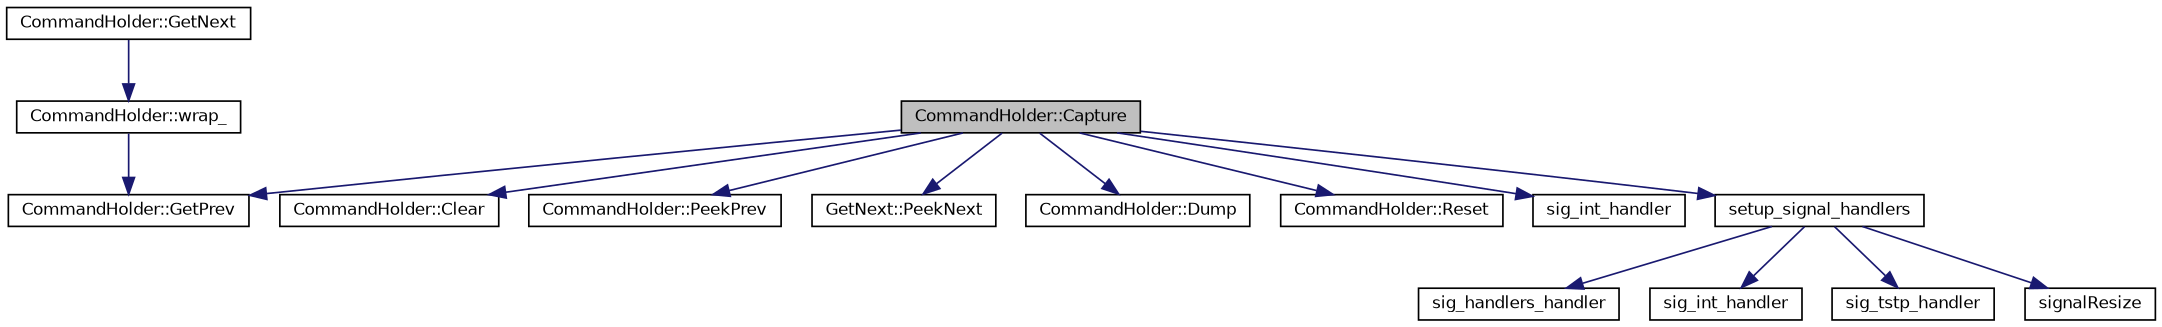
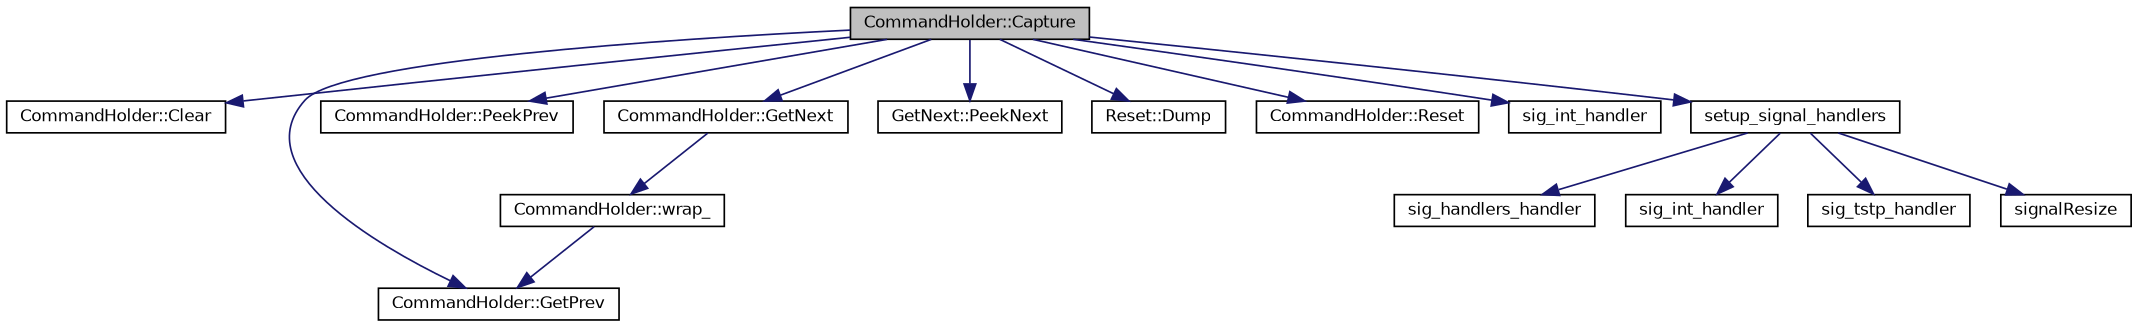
none -> (856, 67)
(1138, 211) -> (1159, 117)
